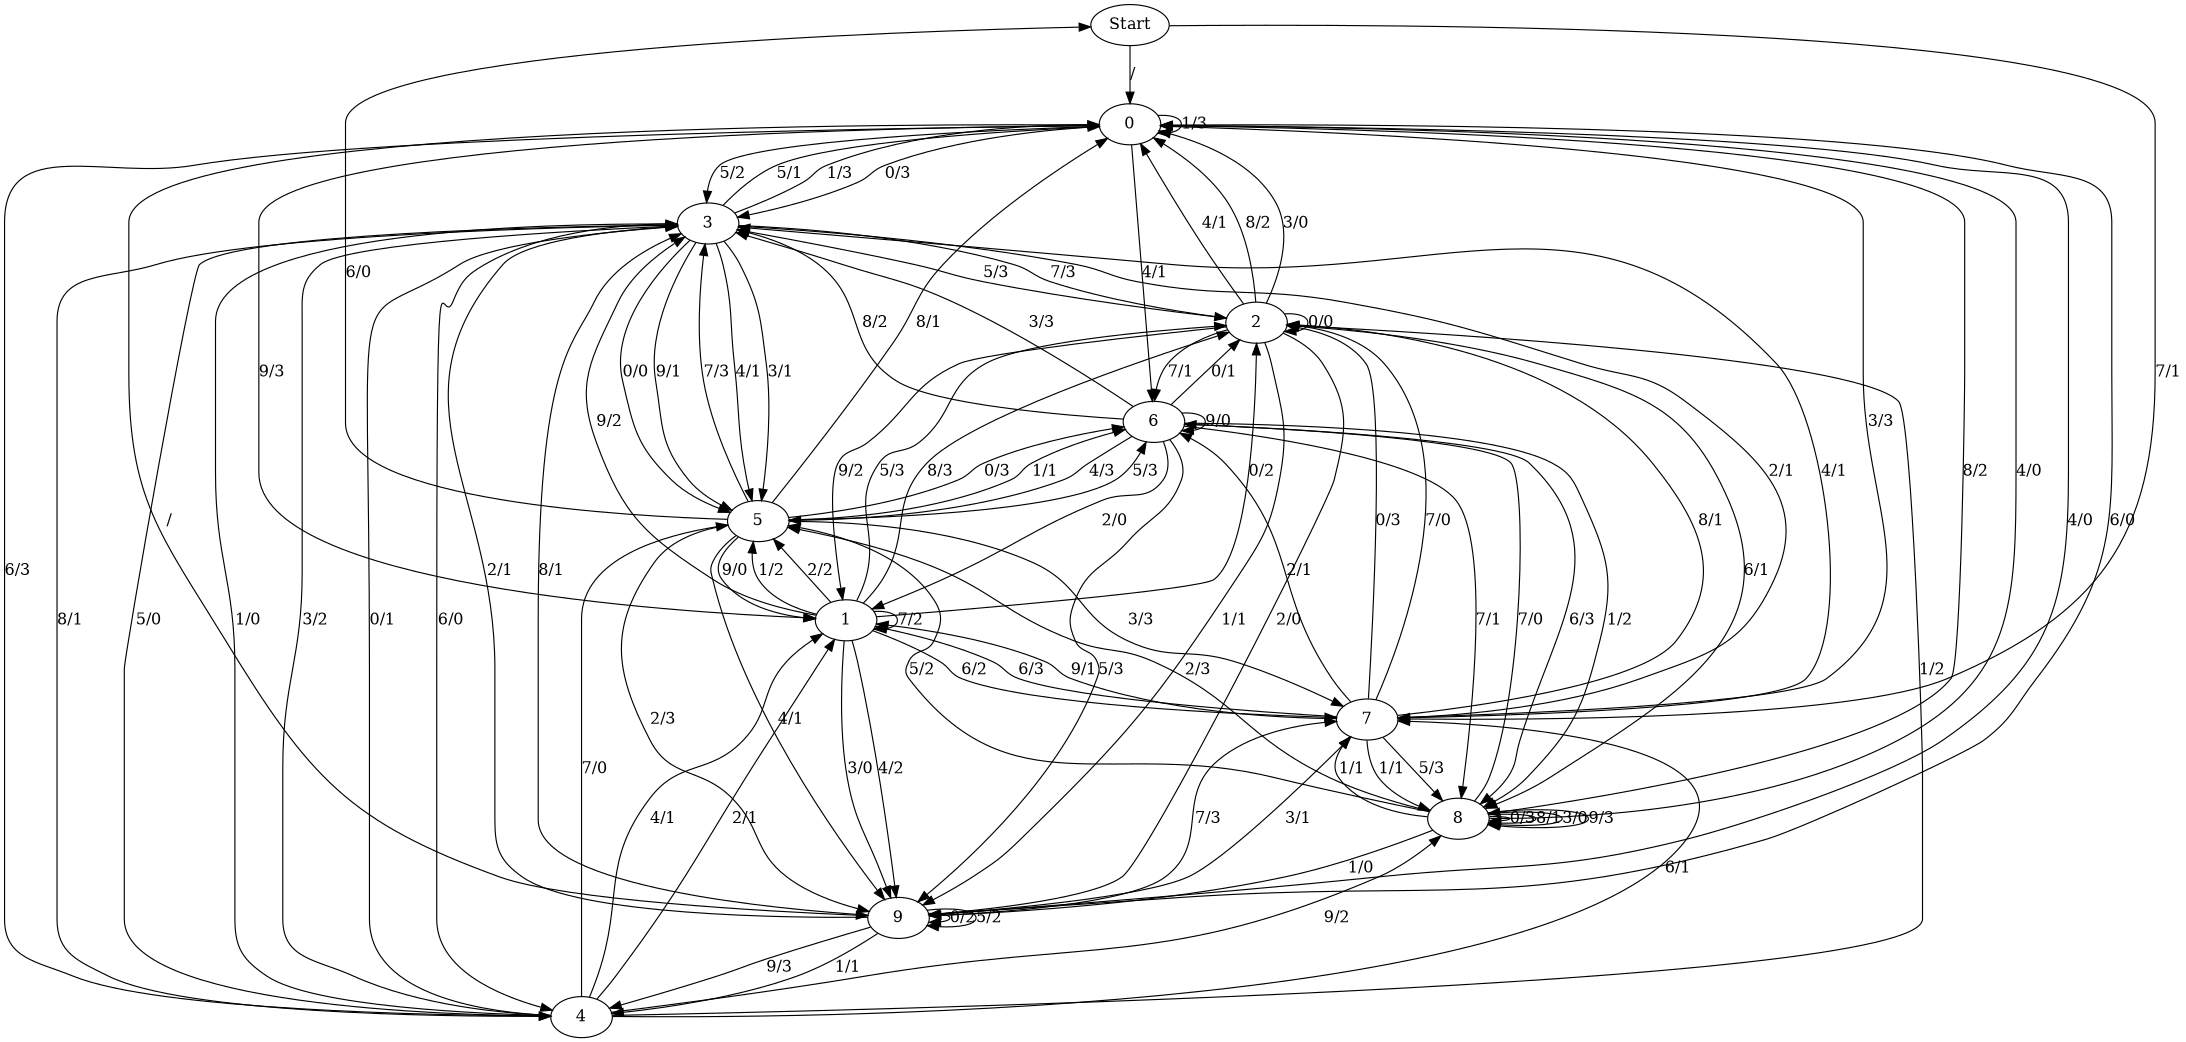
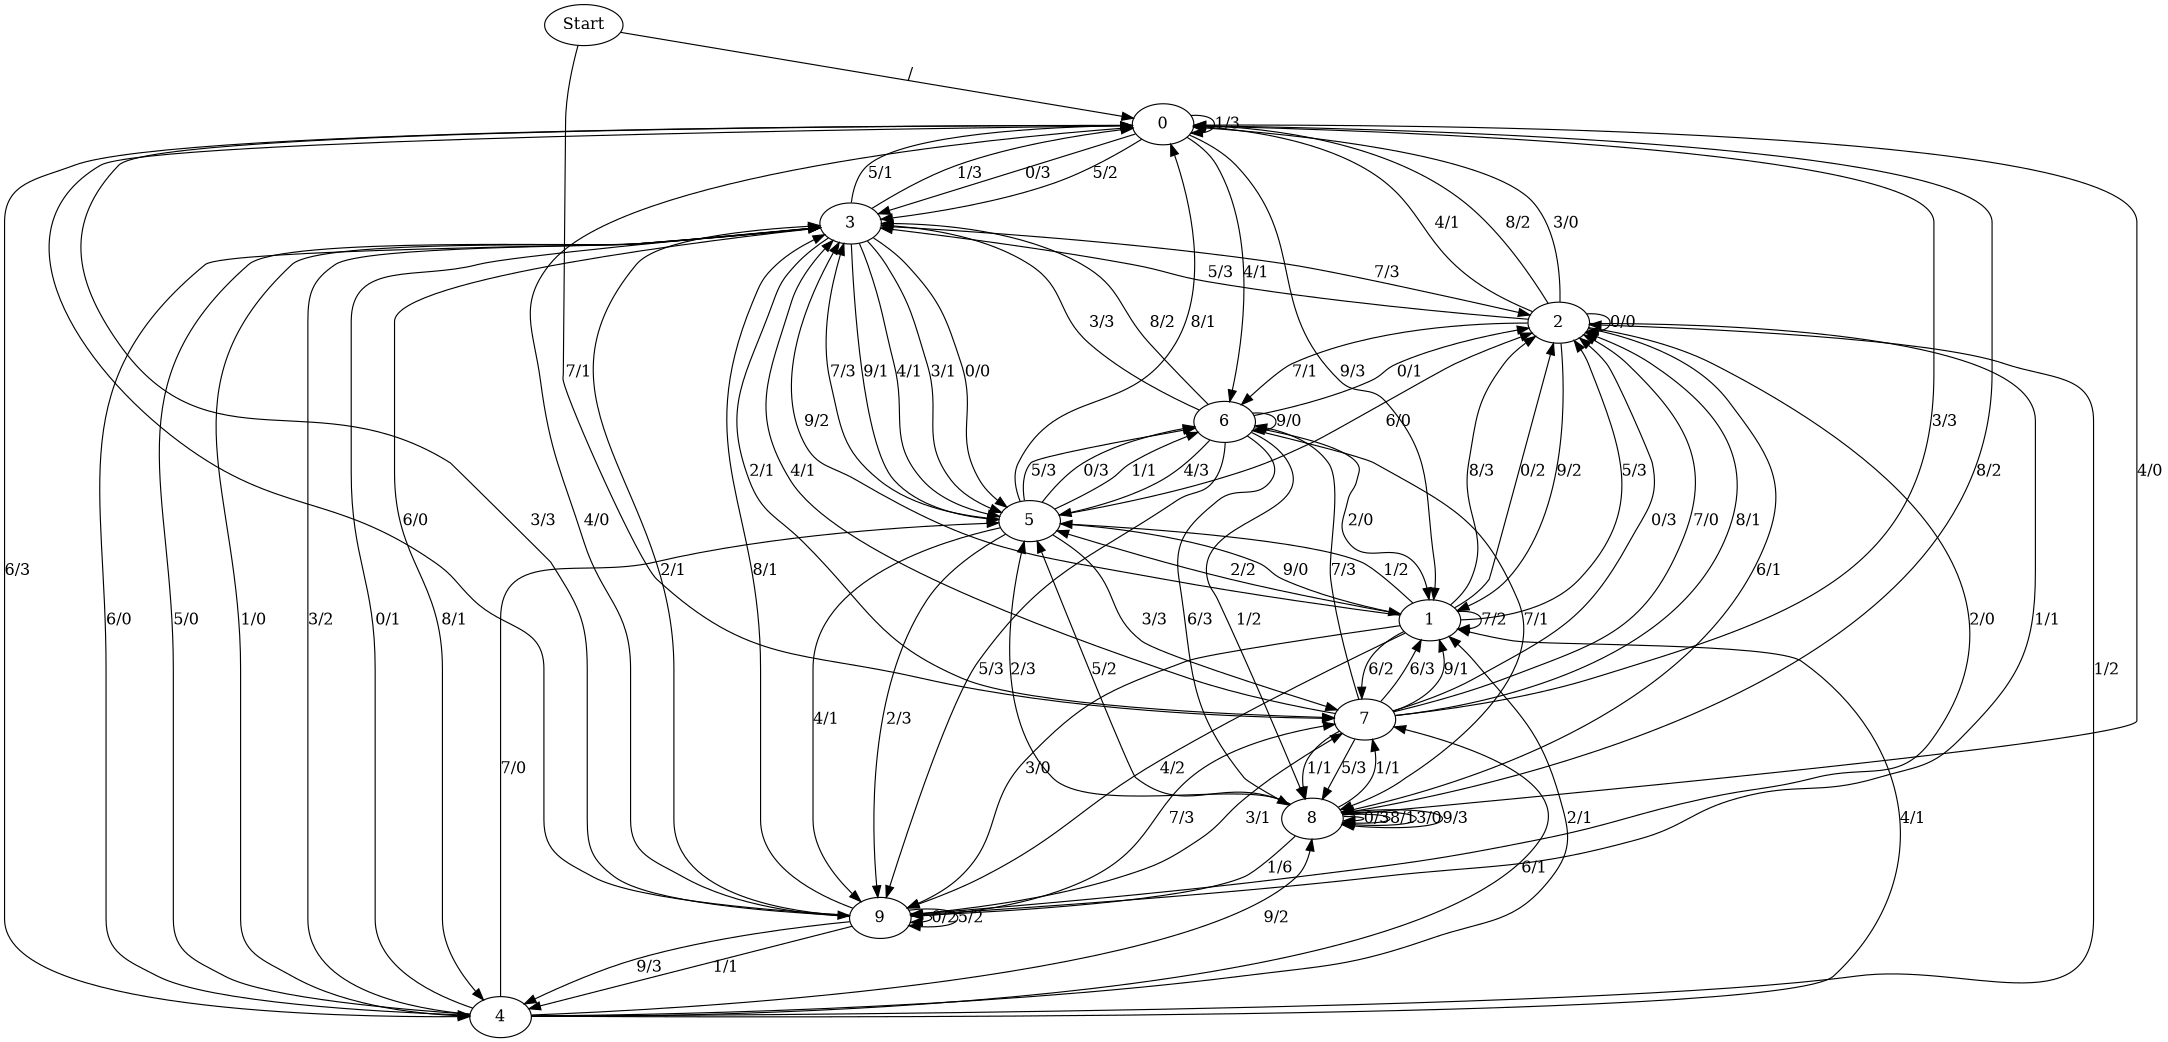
(359, 109) -> (1299, 449)
(1515, 476) -> none
(169, 521) -> (543, 521)
(1299, 571) -> (1344, 571)
(1361, 868) -> (1280, 868)
